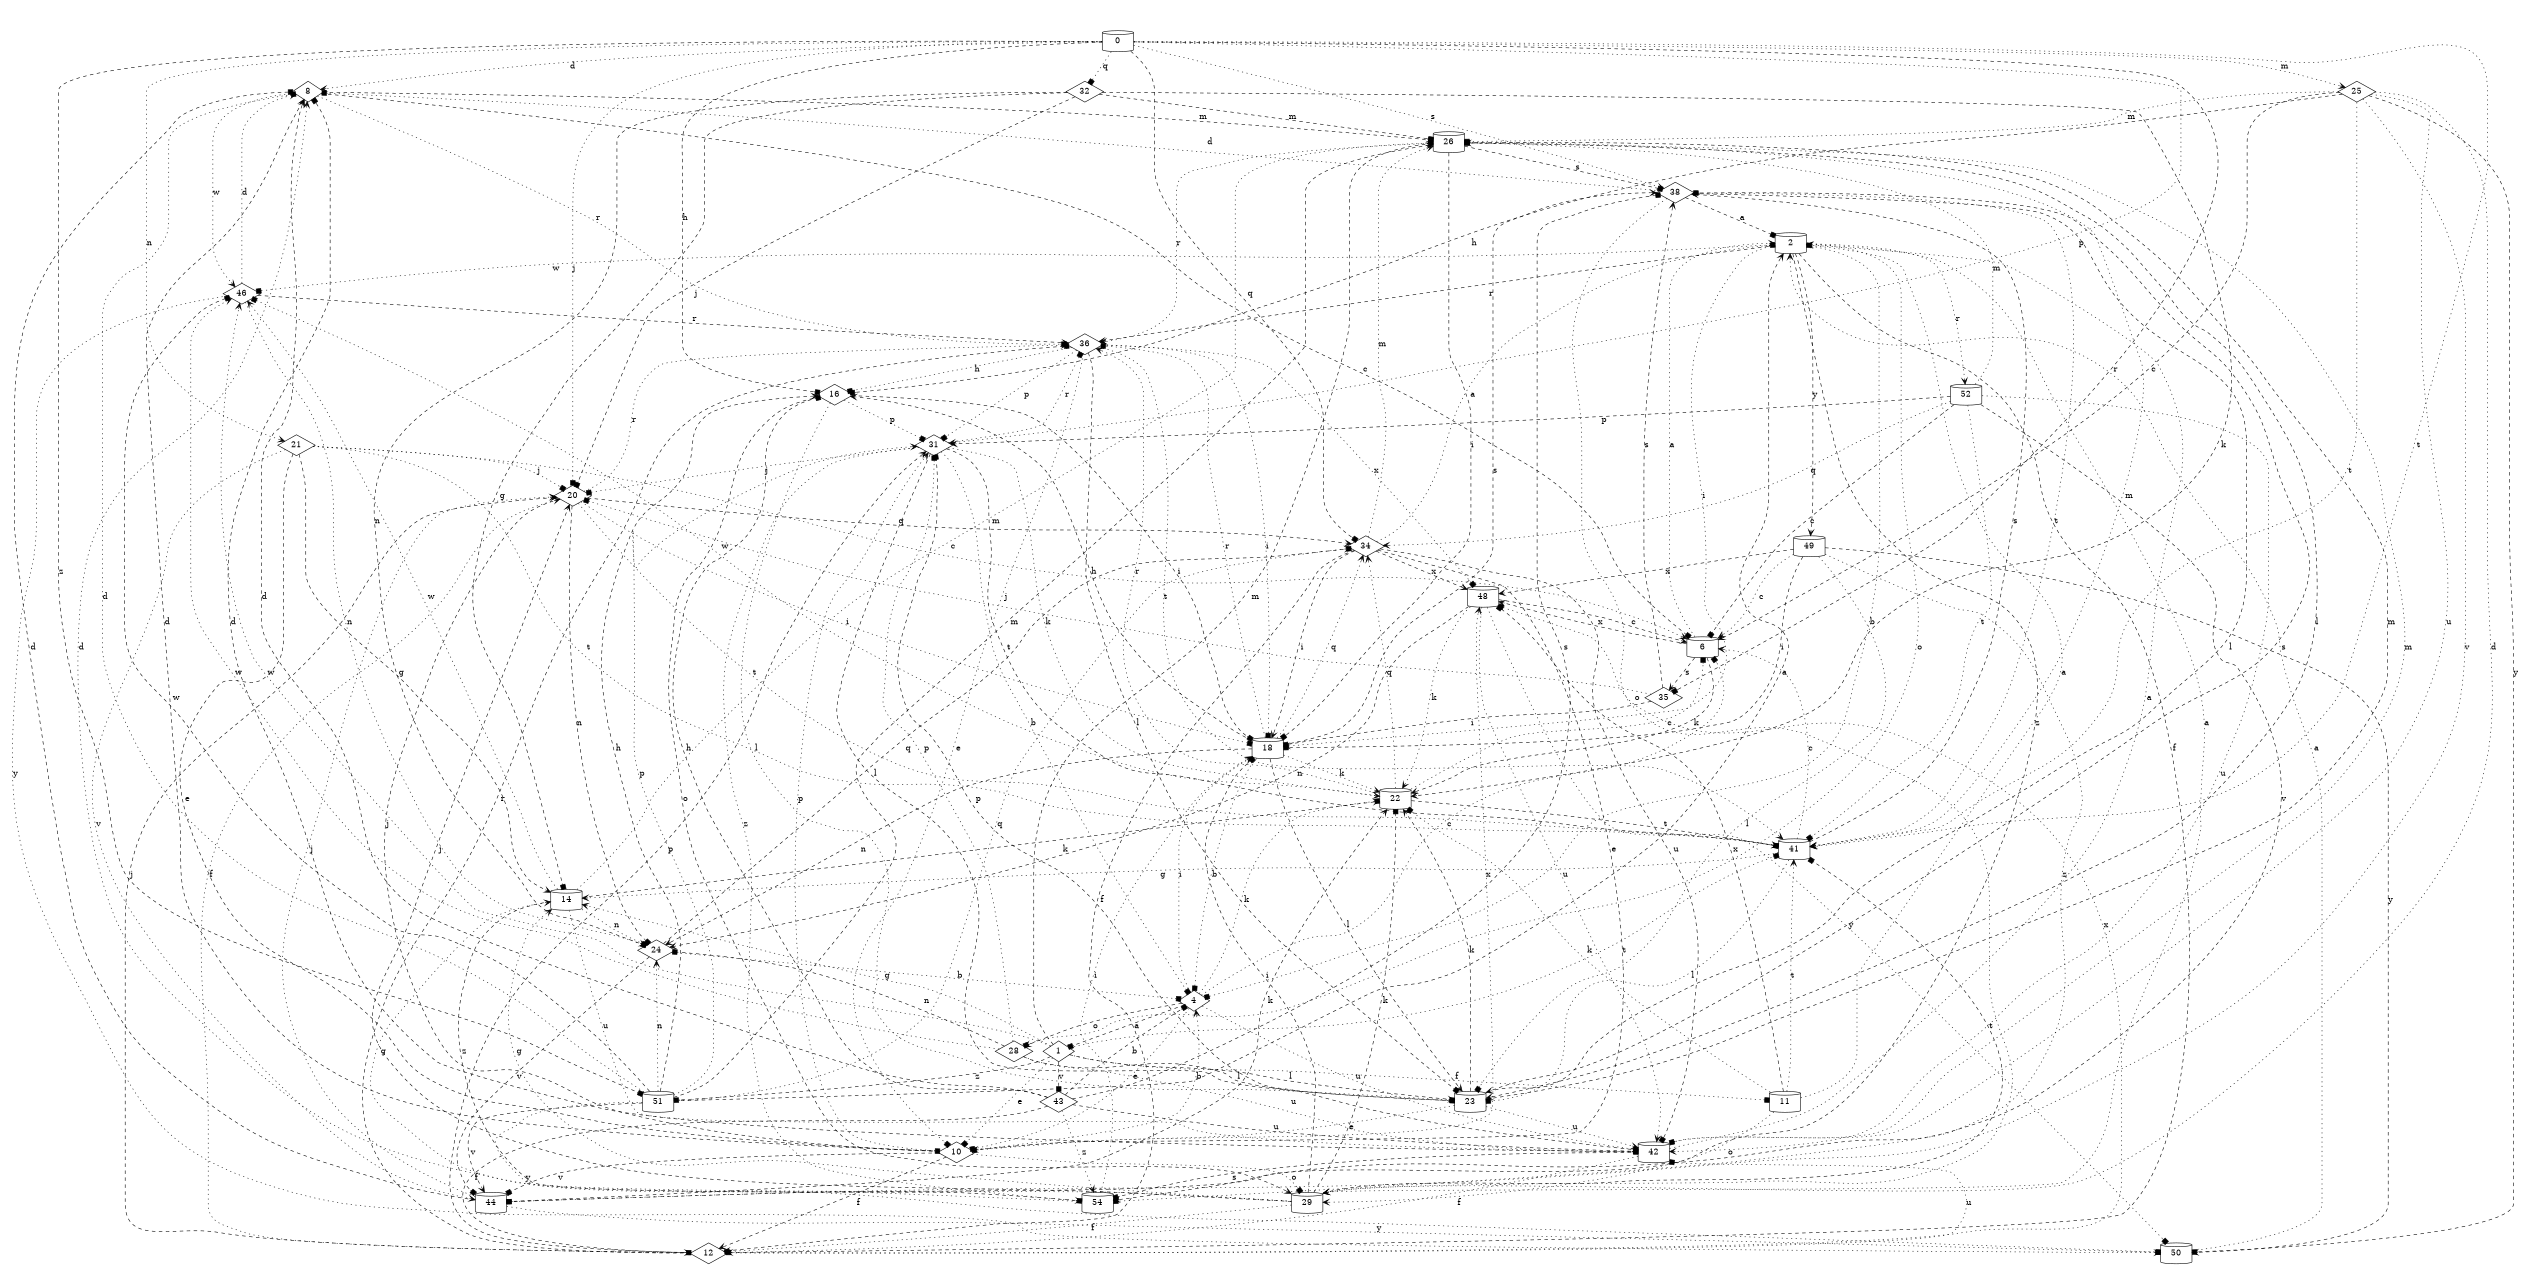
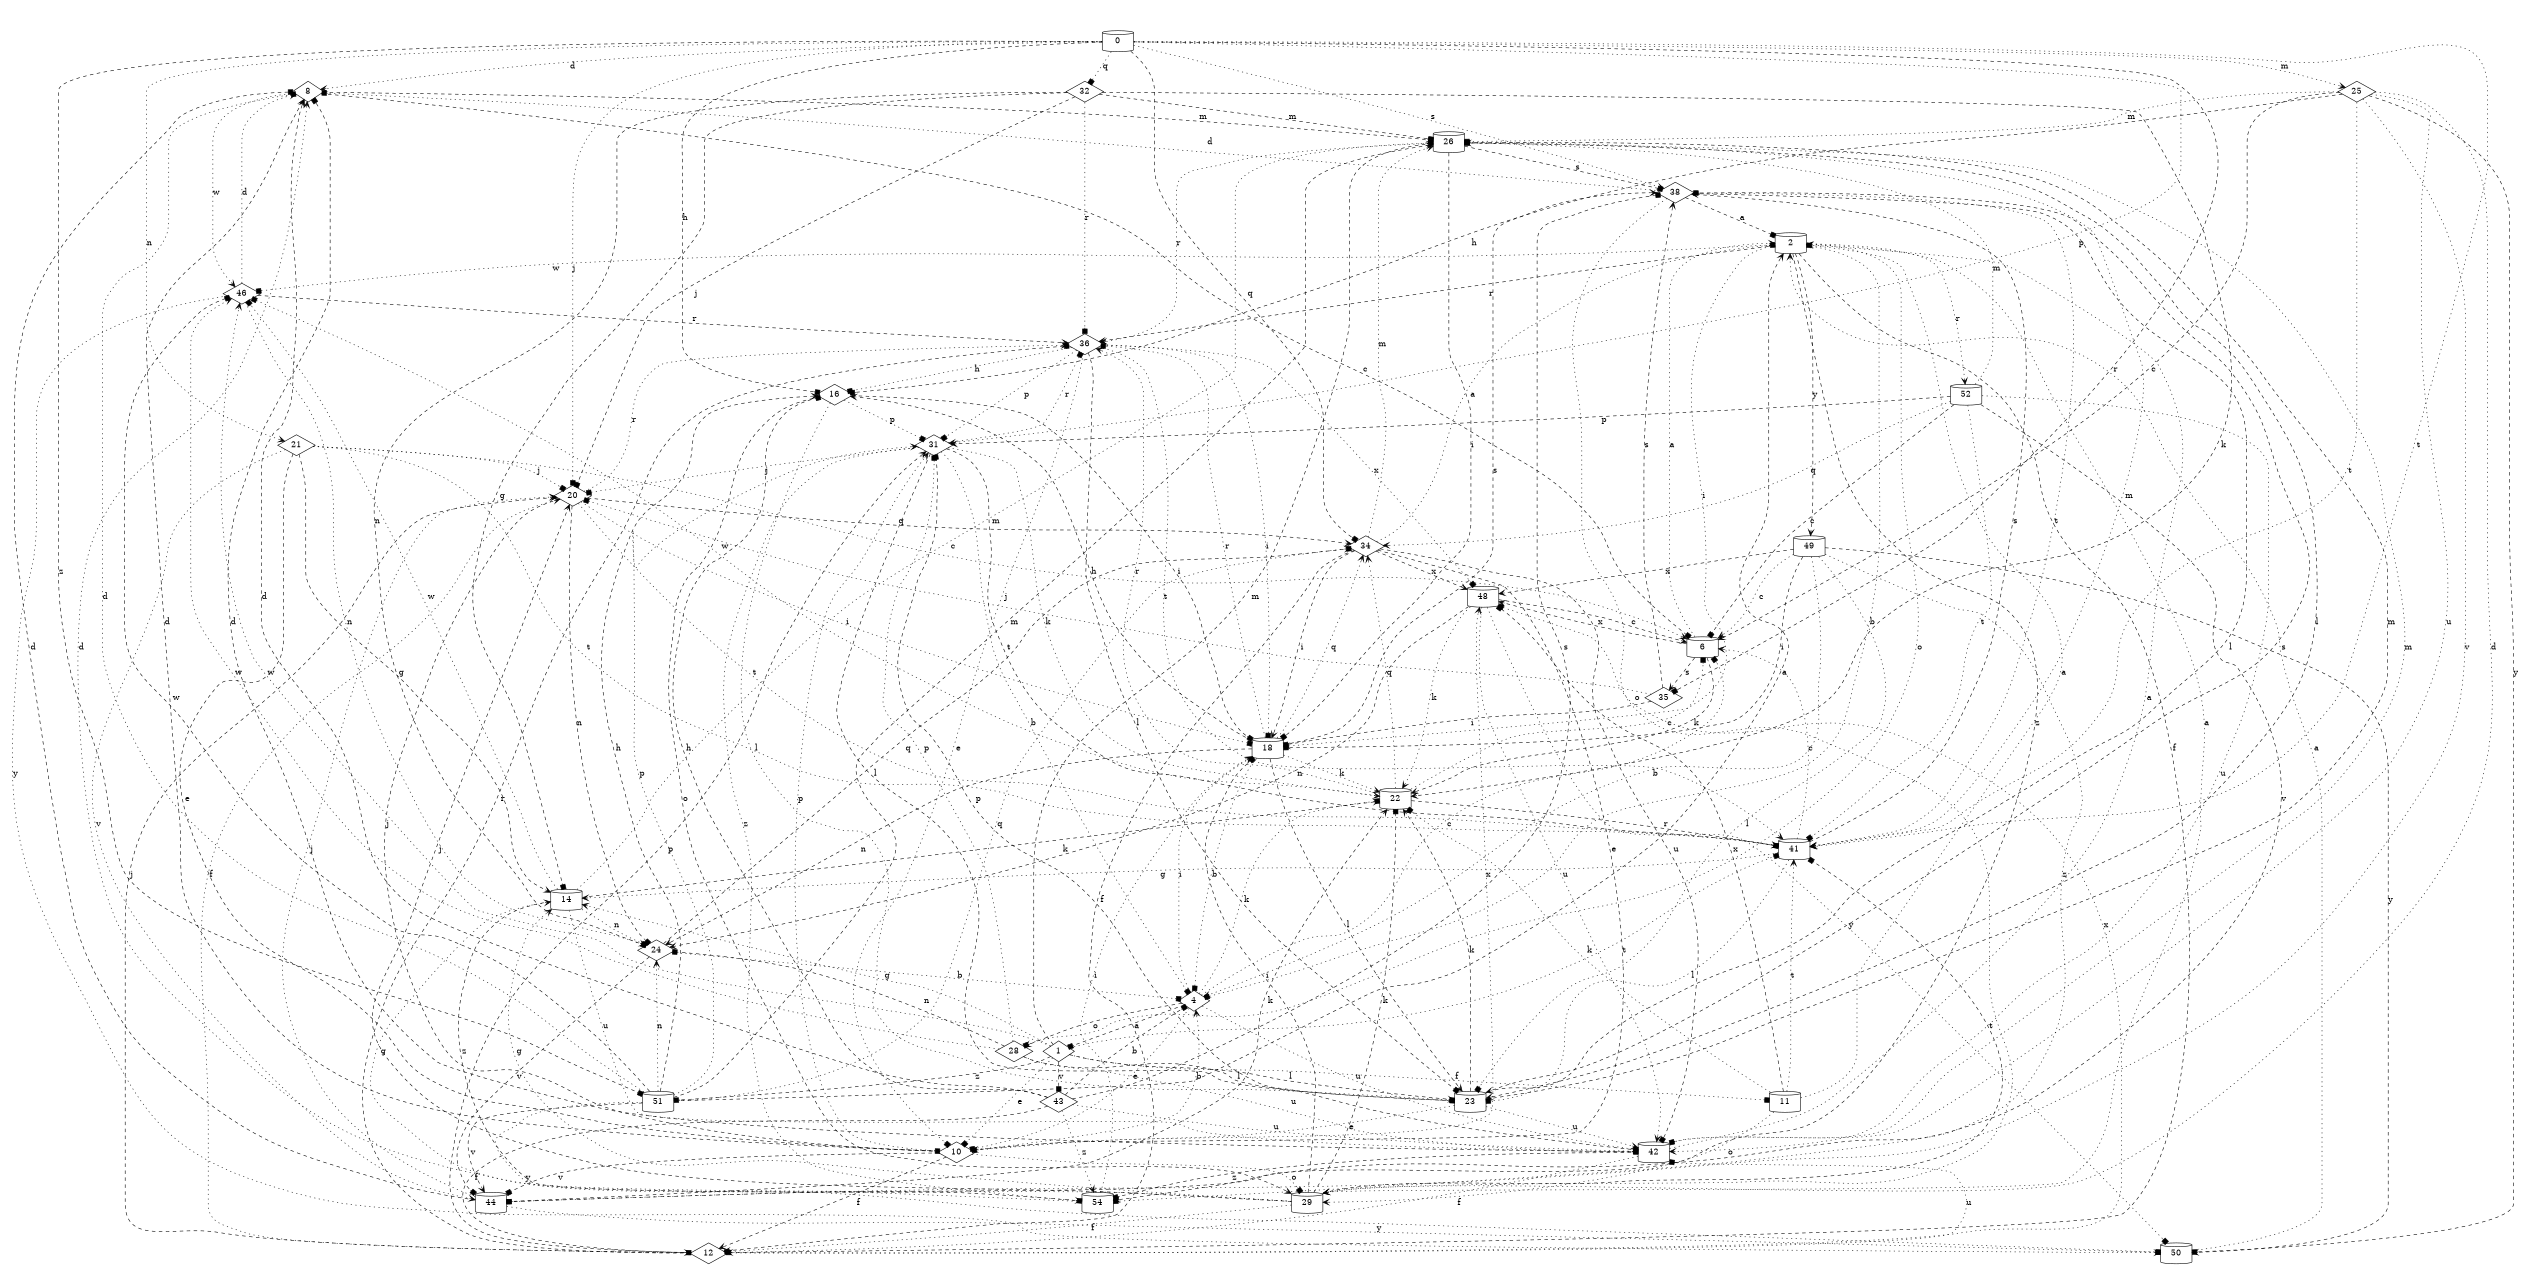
(673, 273) -> (1085, 221)
(419, 590) -> (419, 590)
none -> (1606, 785)
(1666, 824) -> (1666, 824)
(1253, 1129) -> (1253, 1129)
(1235, 1178) -> (1235, 1178)
